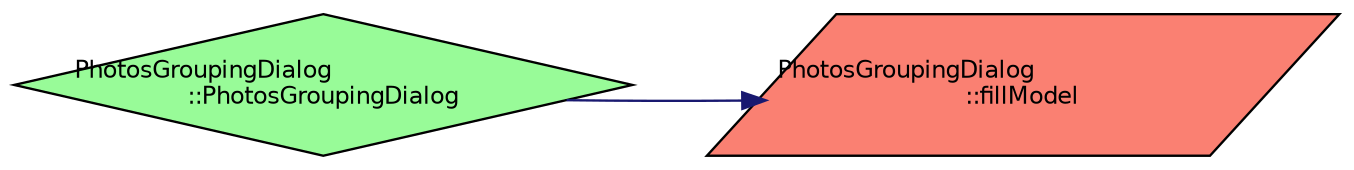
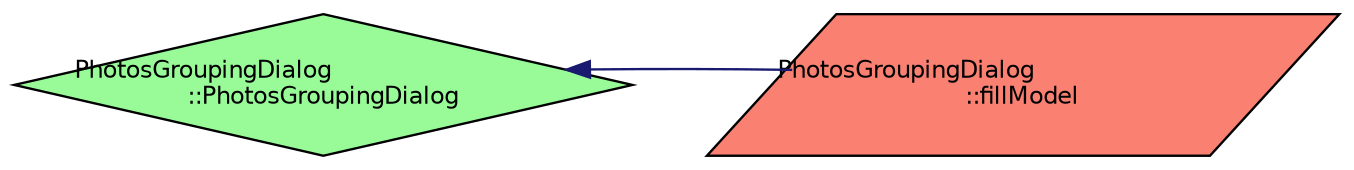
(654, 101) -> (691, 69)
